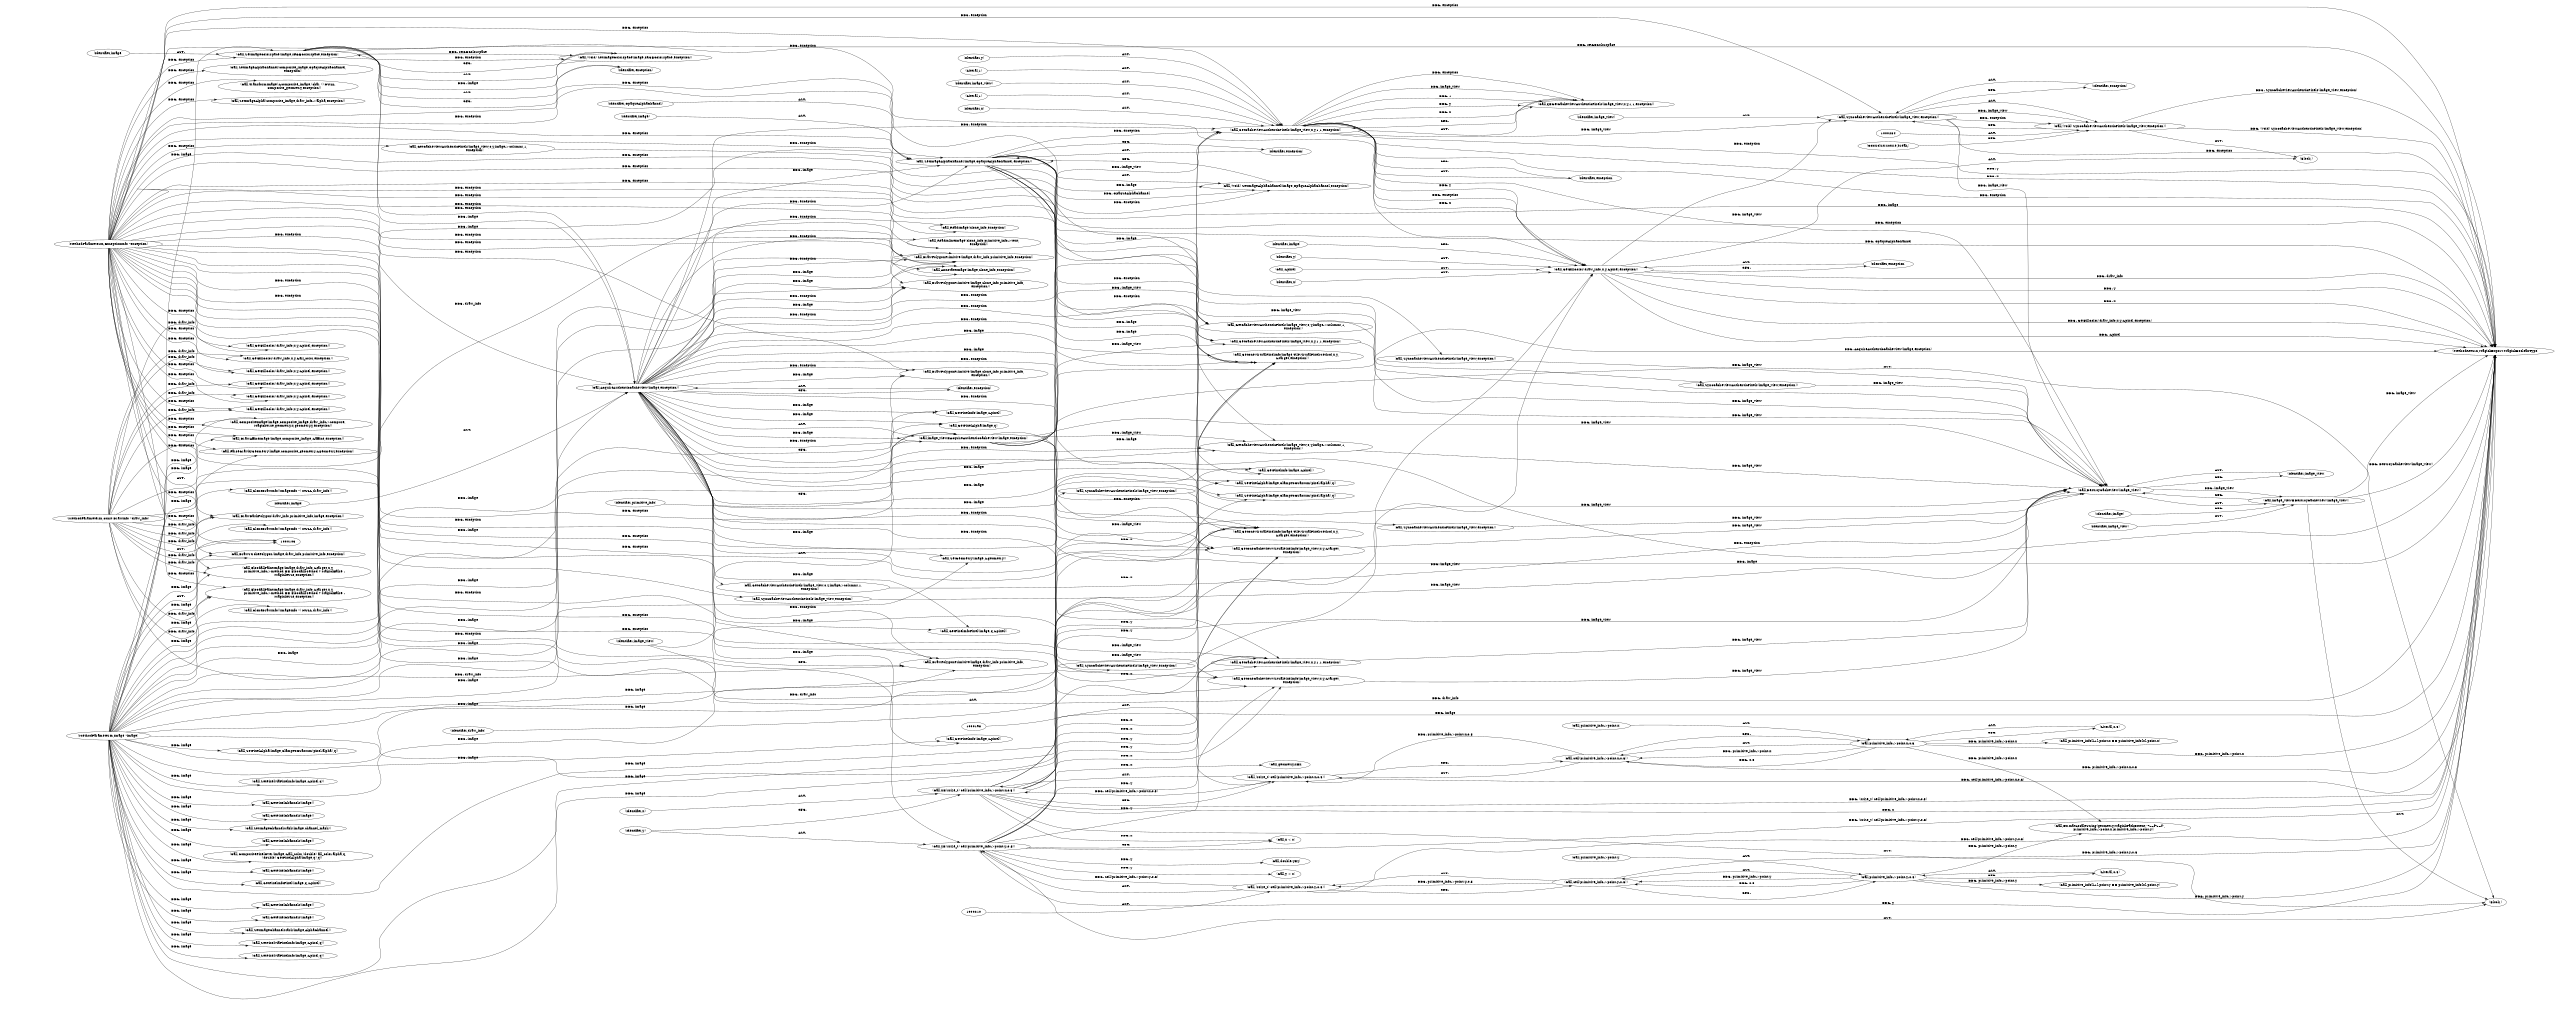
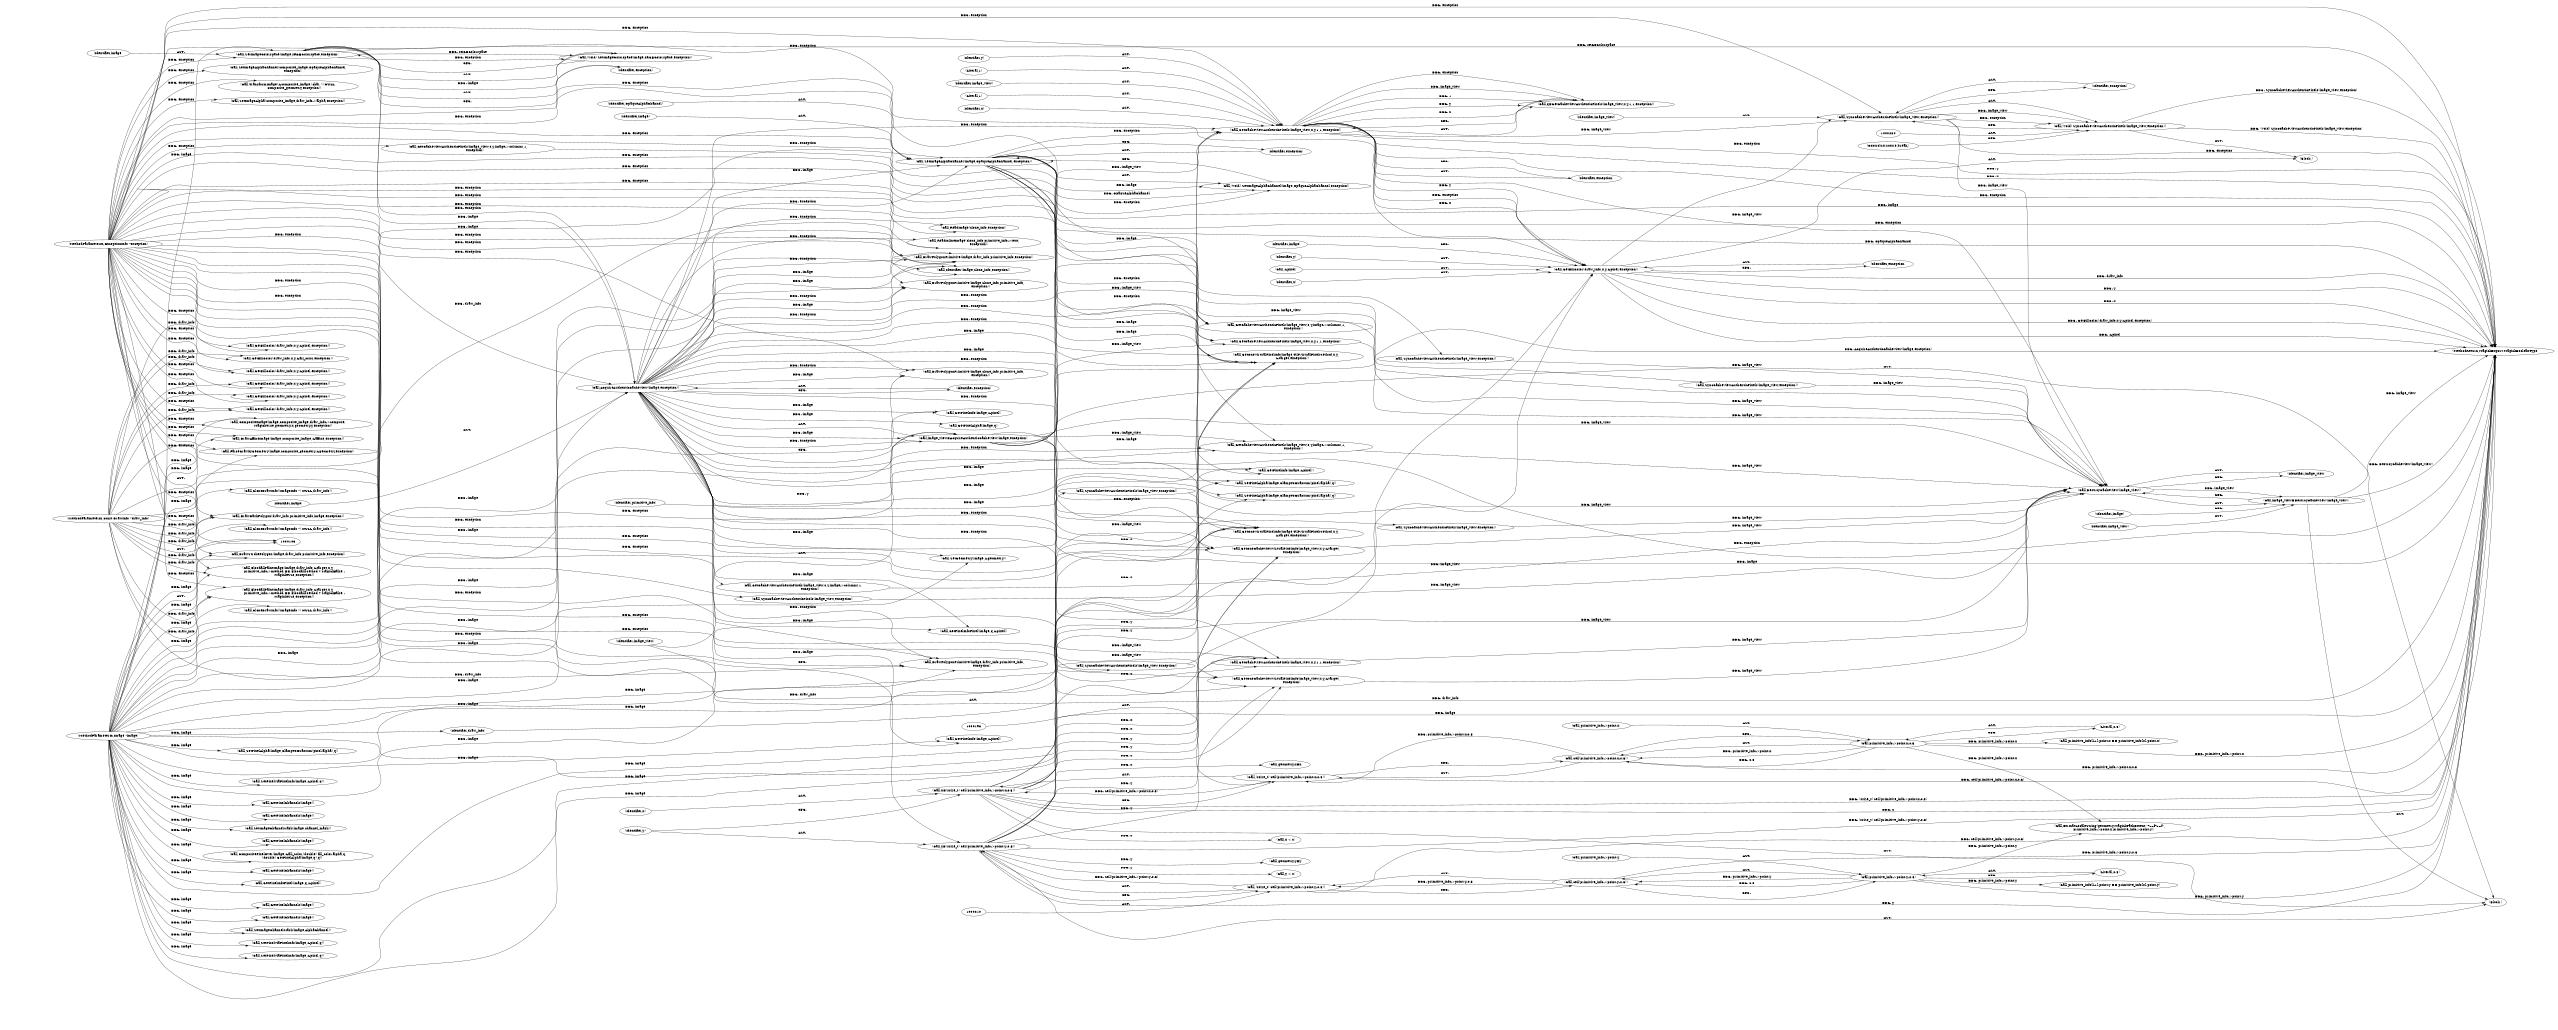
(974, 270) -> (974, 270)
(803, 494) -> (803, 494)
(542, 667) -> (295, 733)
(1149, 848) -> (1111, 901)
(1286, 861) -> (1286, 861)
